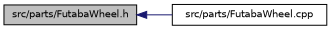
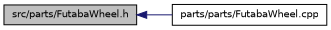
(250, 15) -> (250, 15)
